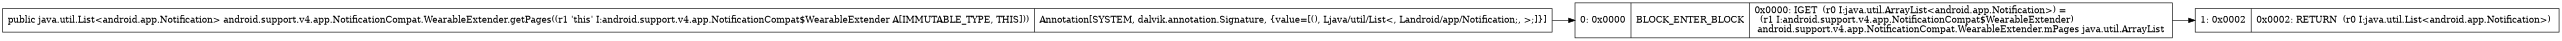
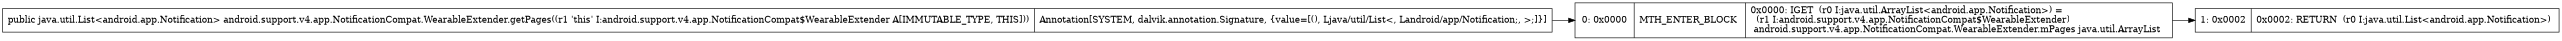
(1690, 20) -> (1688, 20)
